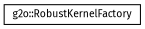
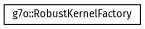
(72, 15) -> (72, 15)
